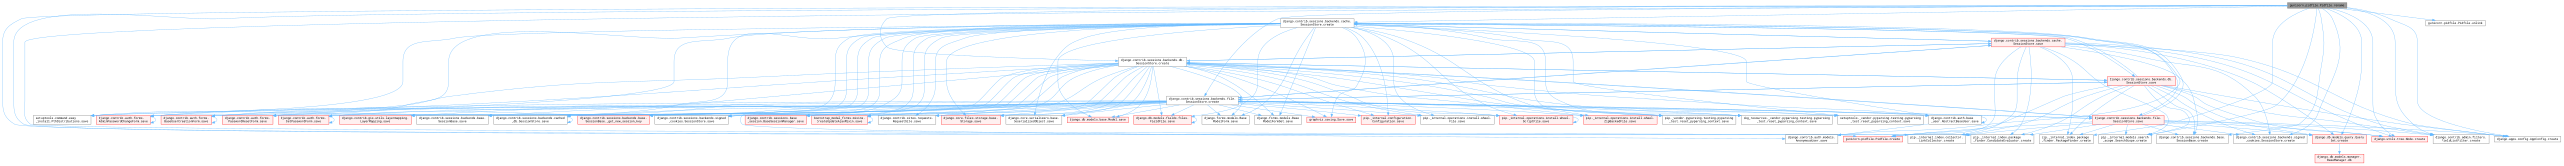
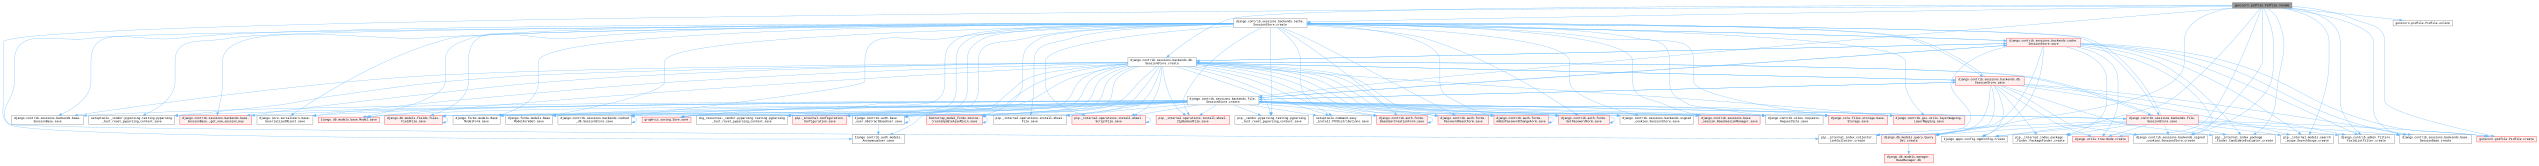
(2011, 119) -> none
